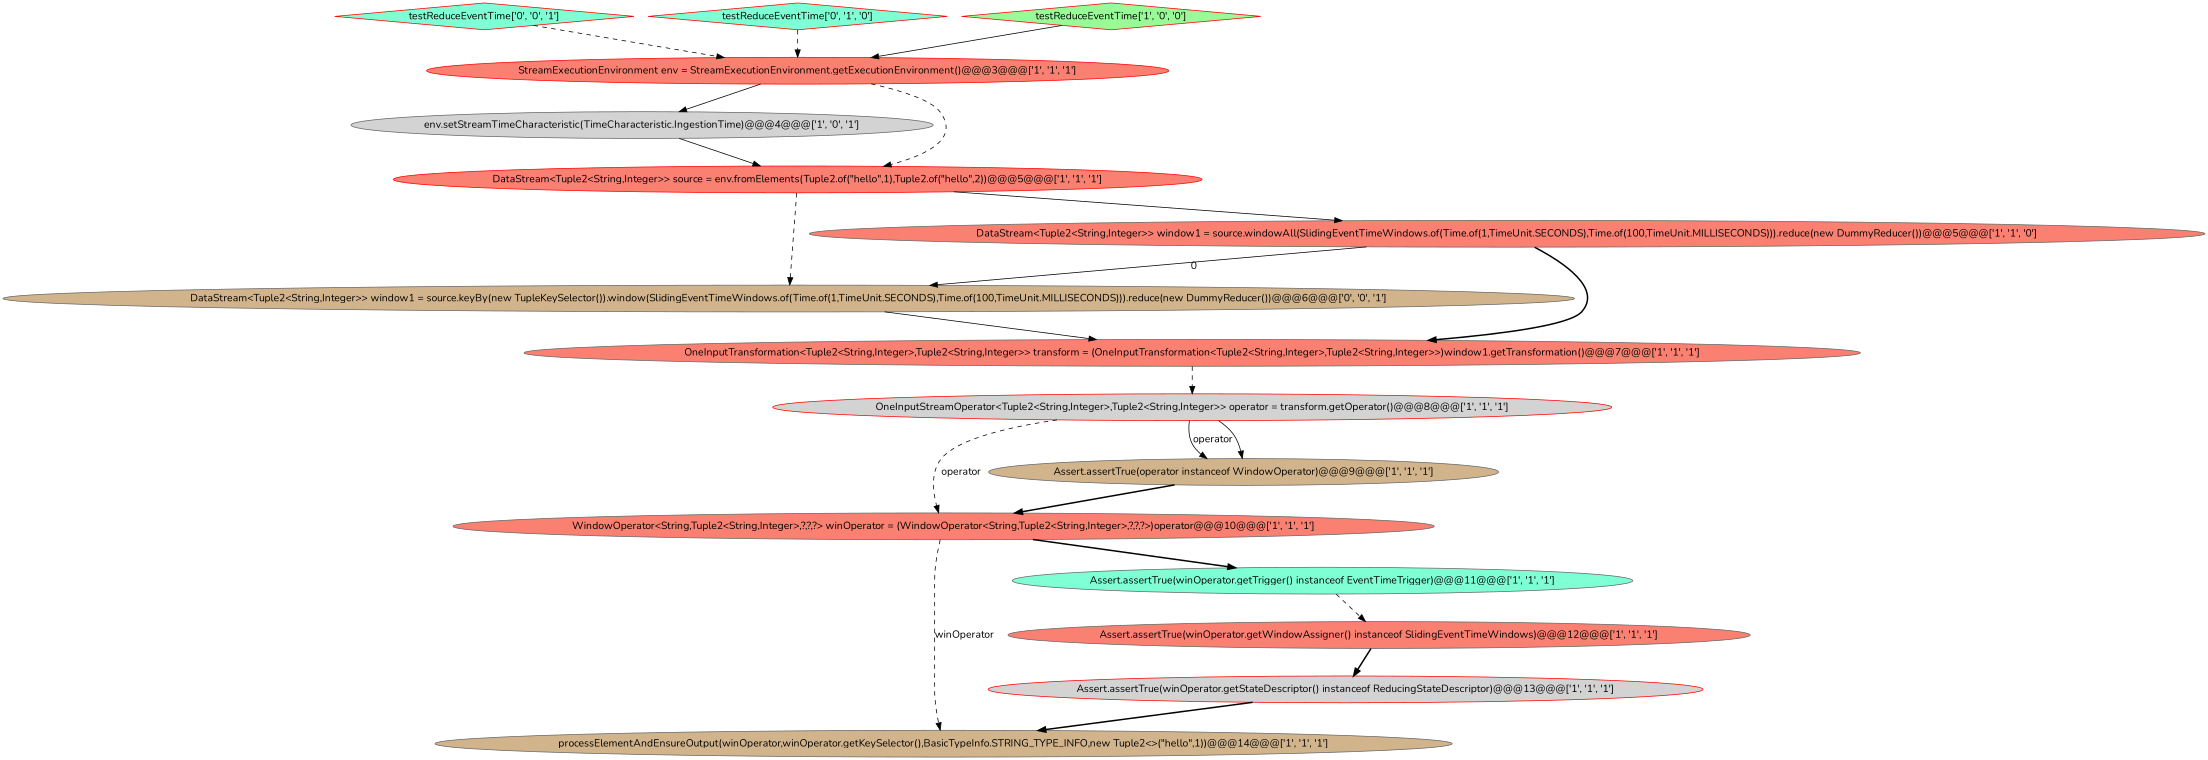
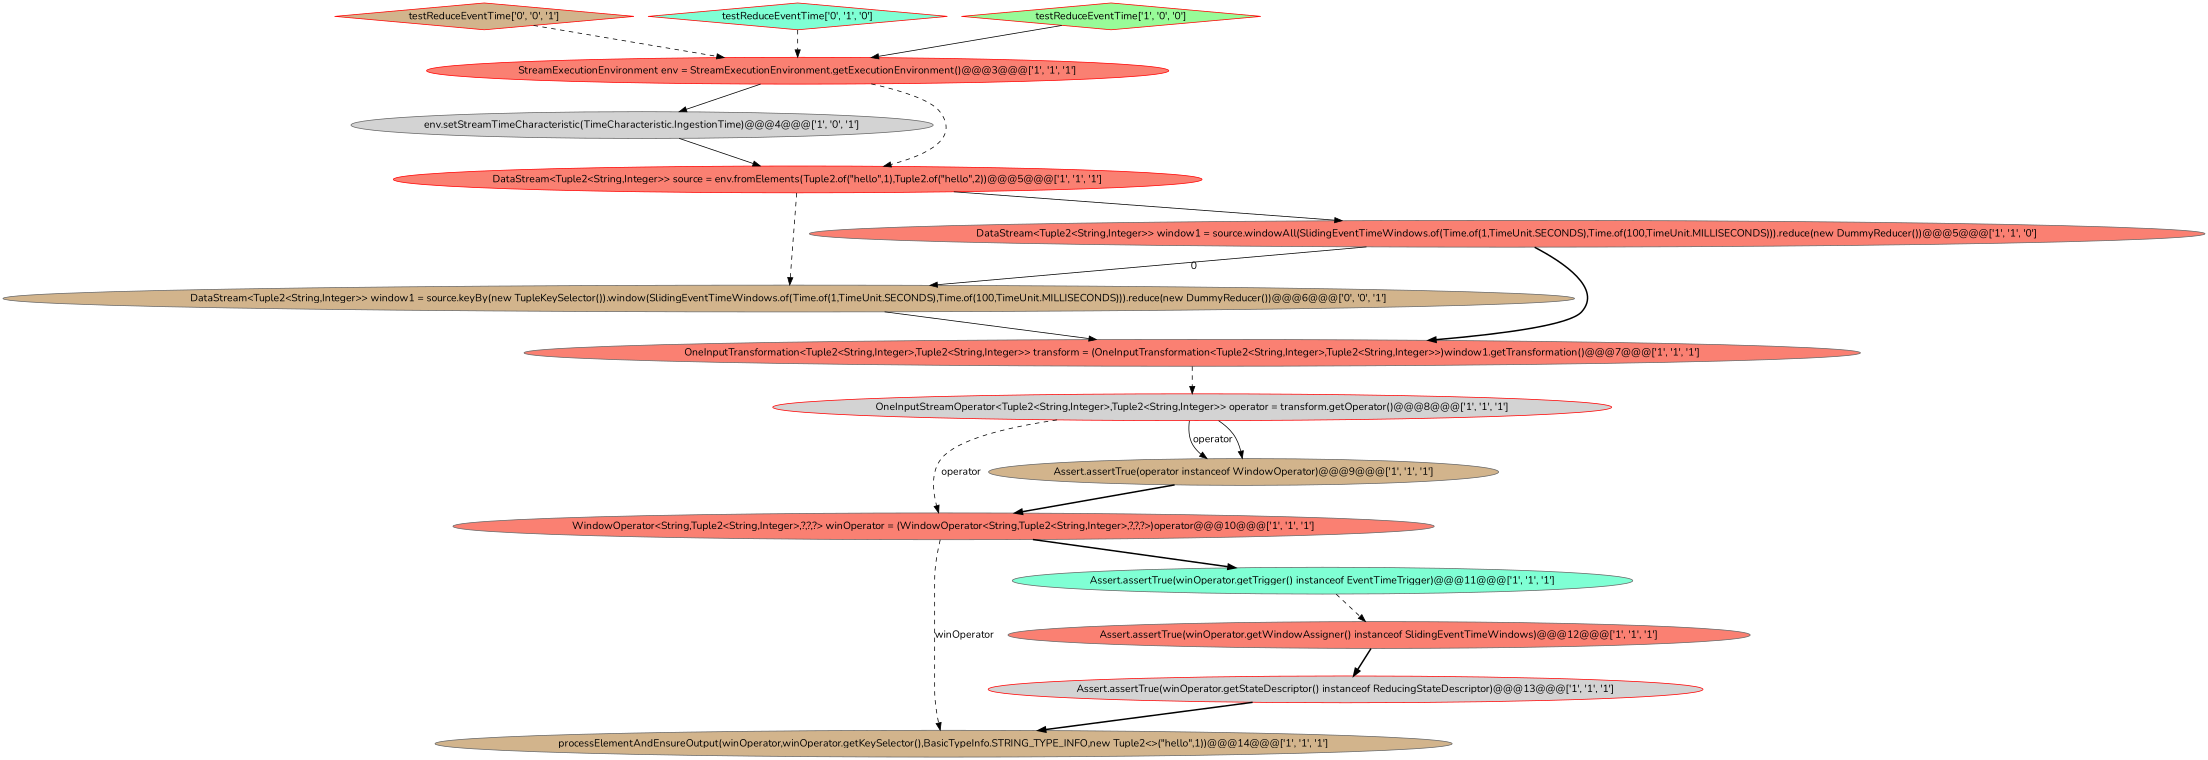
(484, 16) -> (484, 16)
